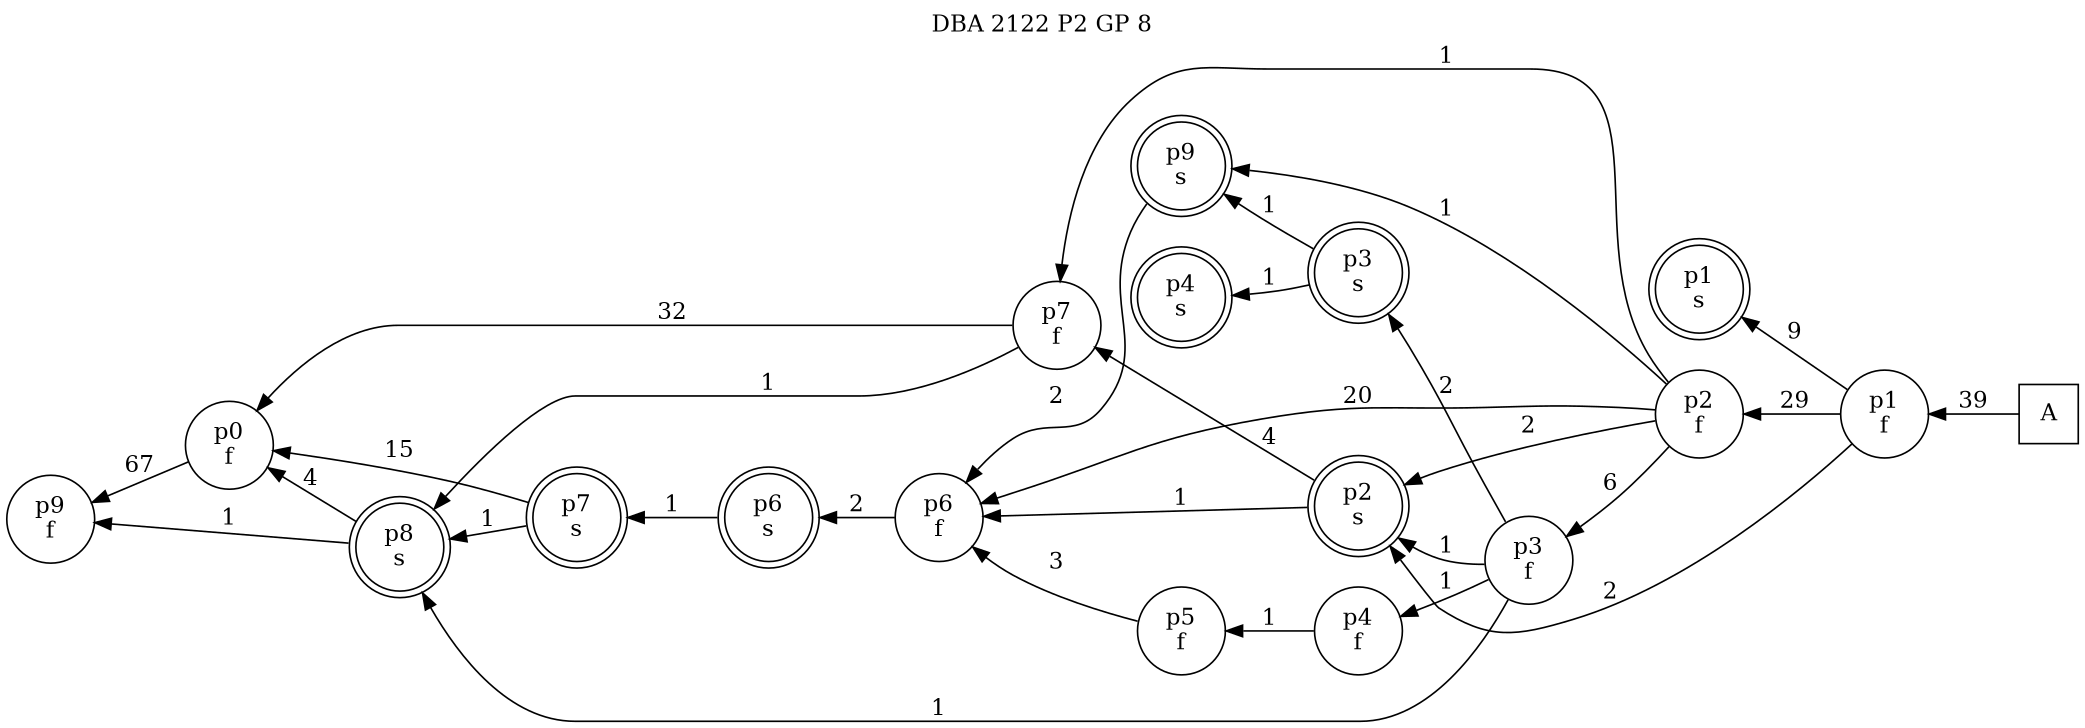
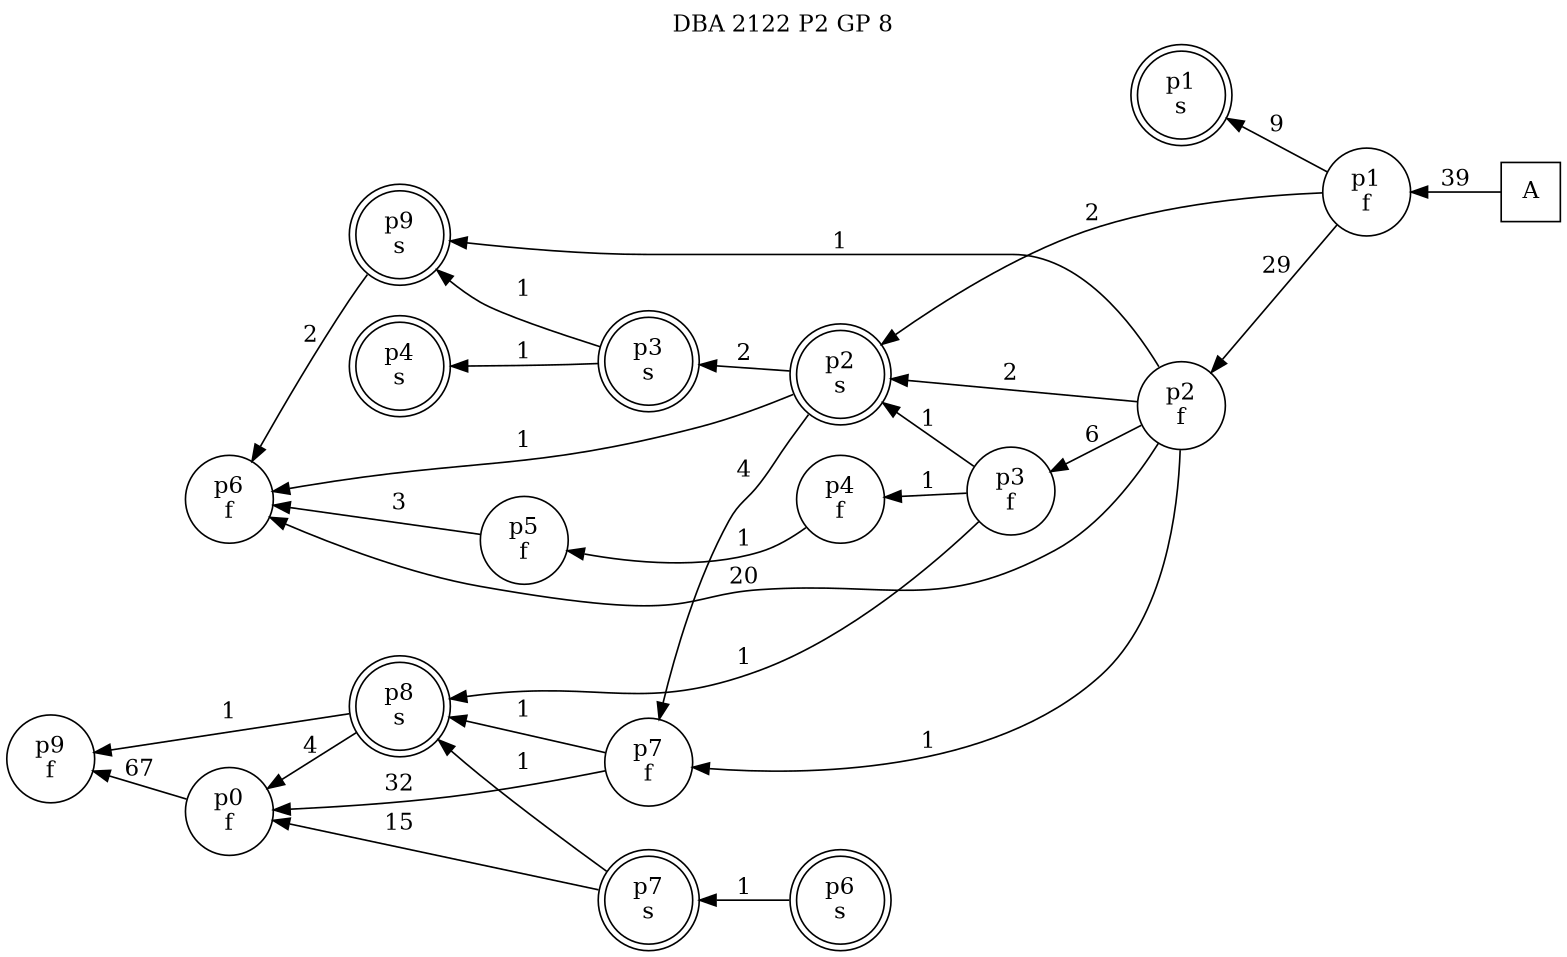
(1453, 425) -> (753, 368)
(866, 518) -> none
